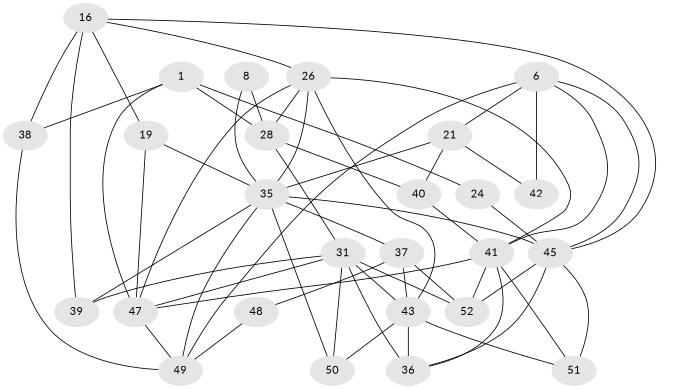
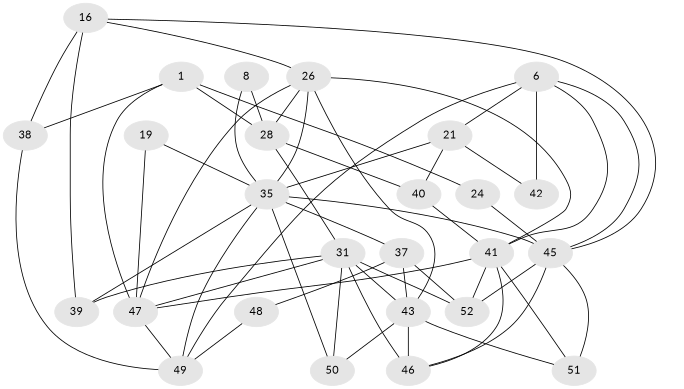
(116, 77) -> none
(408, 371) -> (408, 371)
